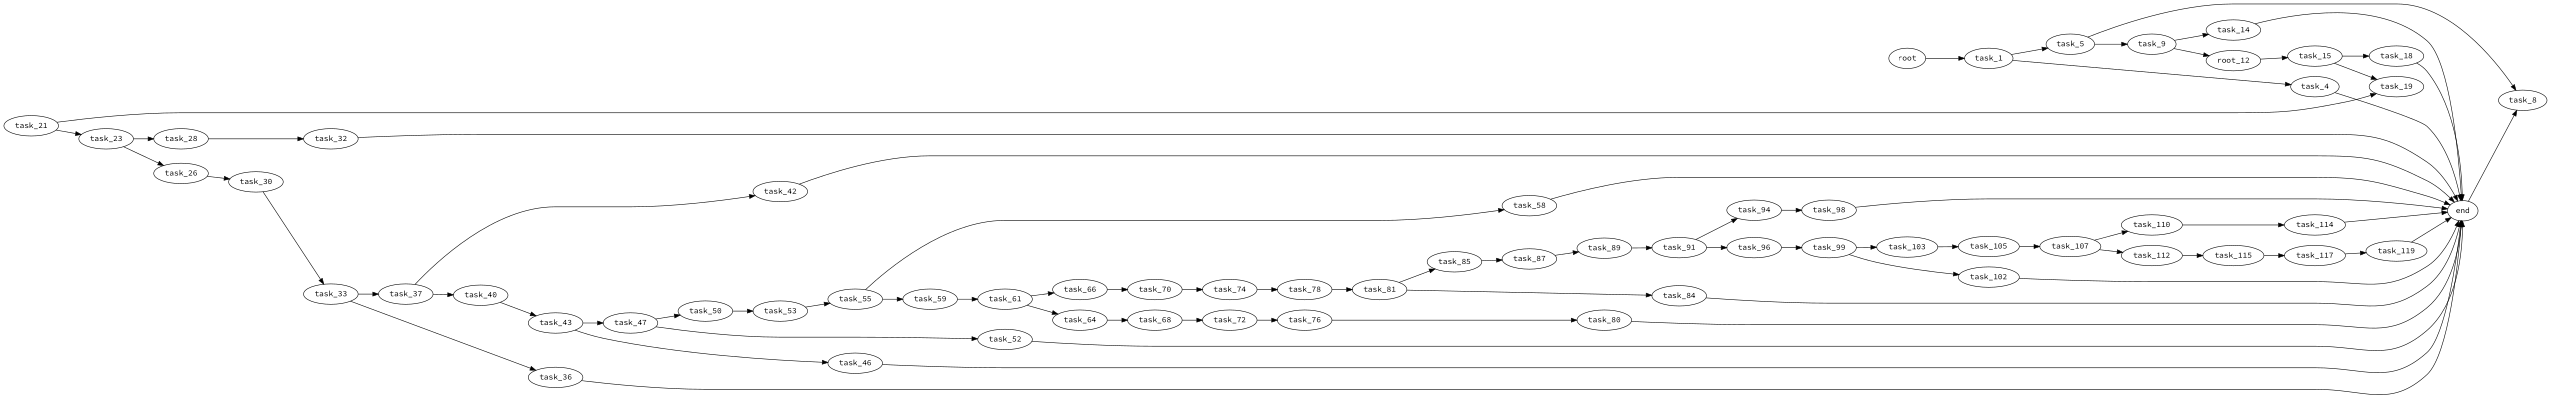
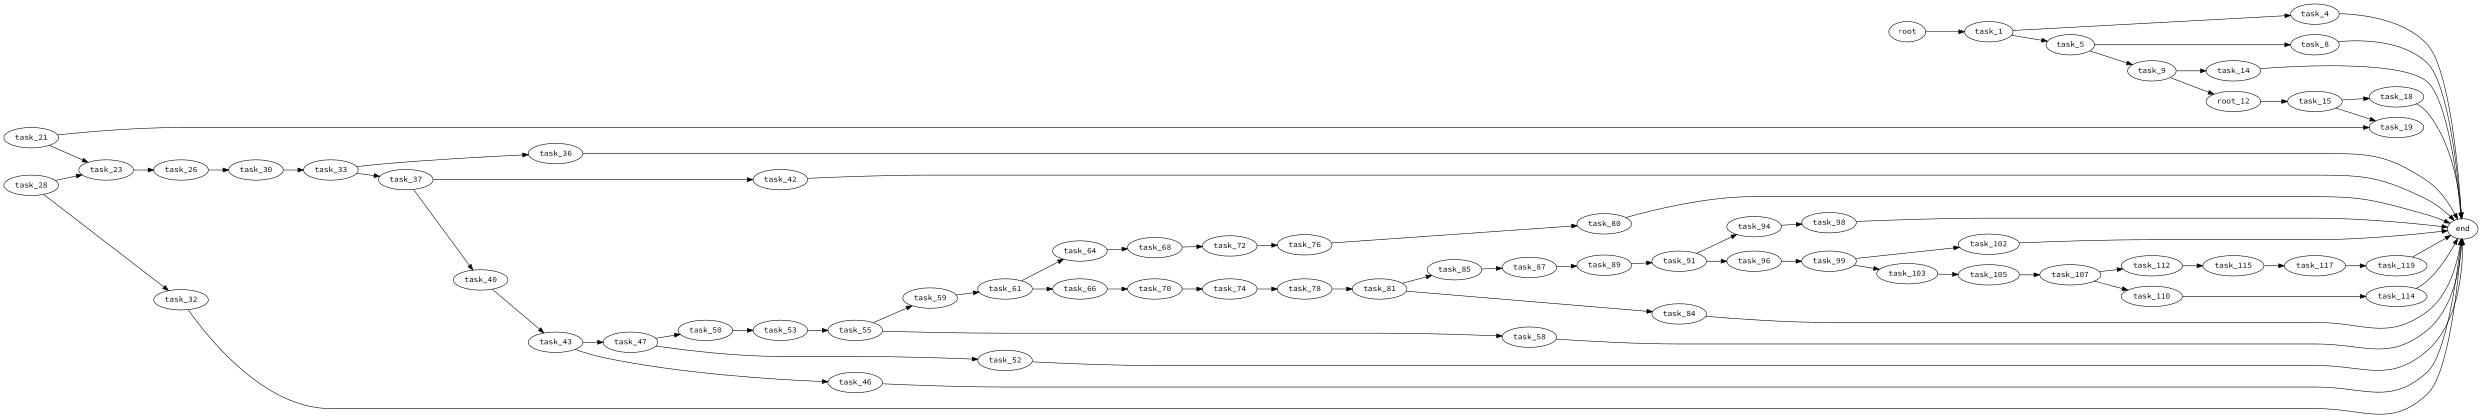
(141, 139) -> (66, 178)
(2491, 158) -> (2441, 90)
